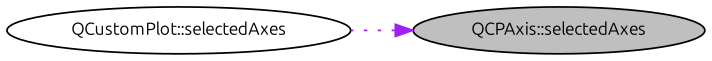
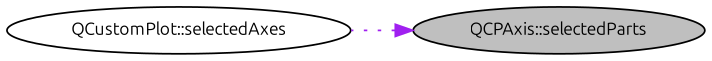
(559, 30) -> (559, 30)
